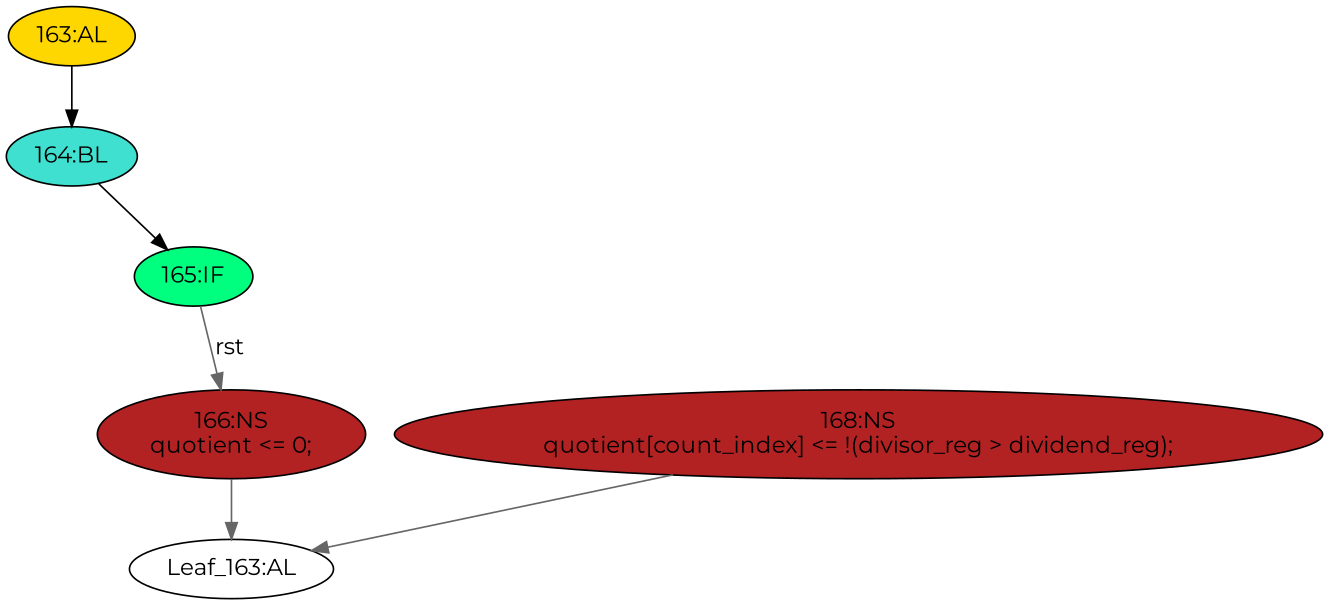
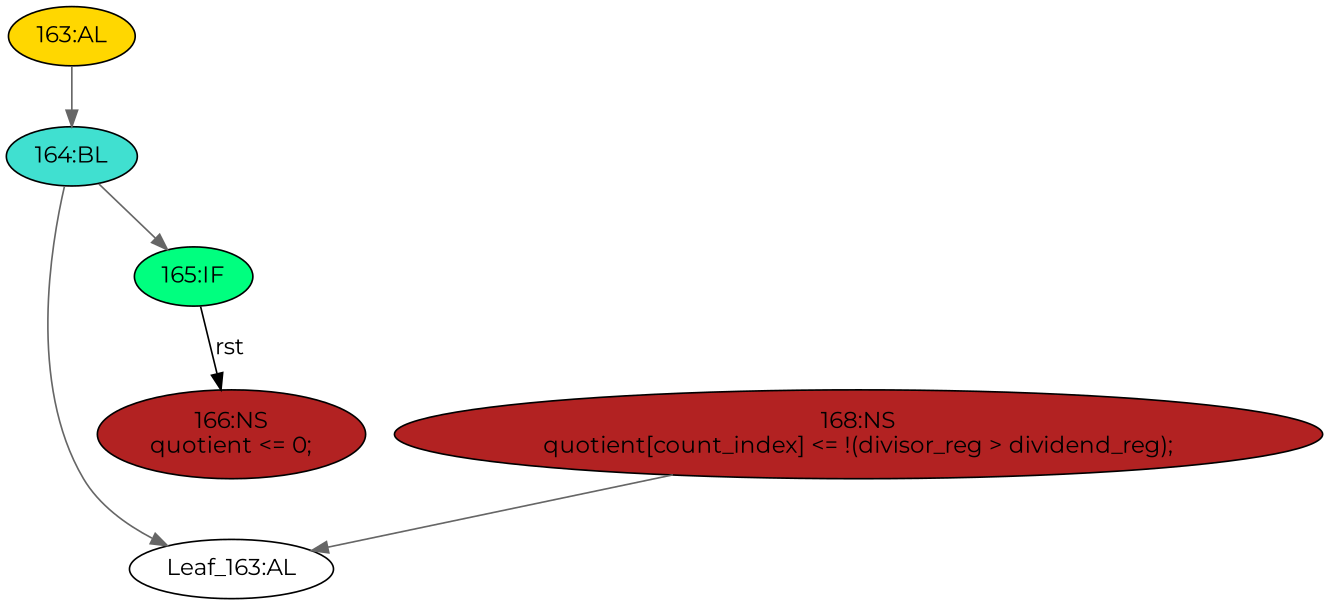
(72, 88) -> (72, 88)
(127, 211) -> (127, 211)
(209, 340) -> (209, 340)
(231, 501) -> (52, 380)
